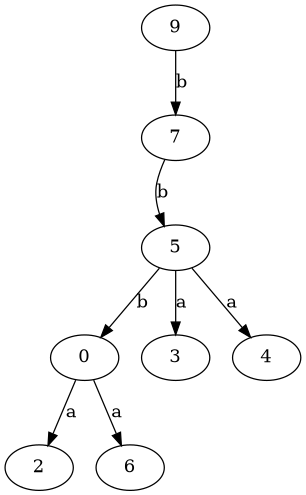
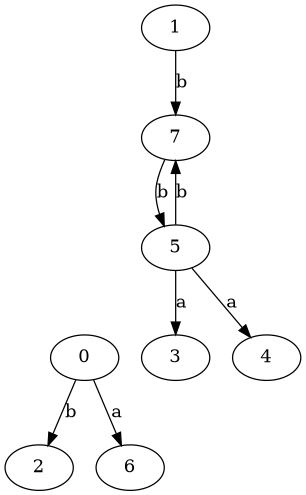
(176, 28) -> (176, 28)
(134, 298) -> (176, 199)
(71, 413) -> (71, 413)
